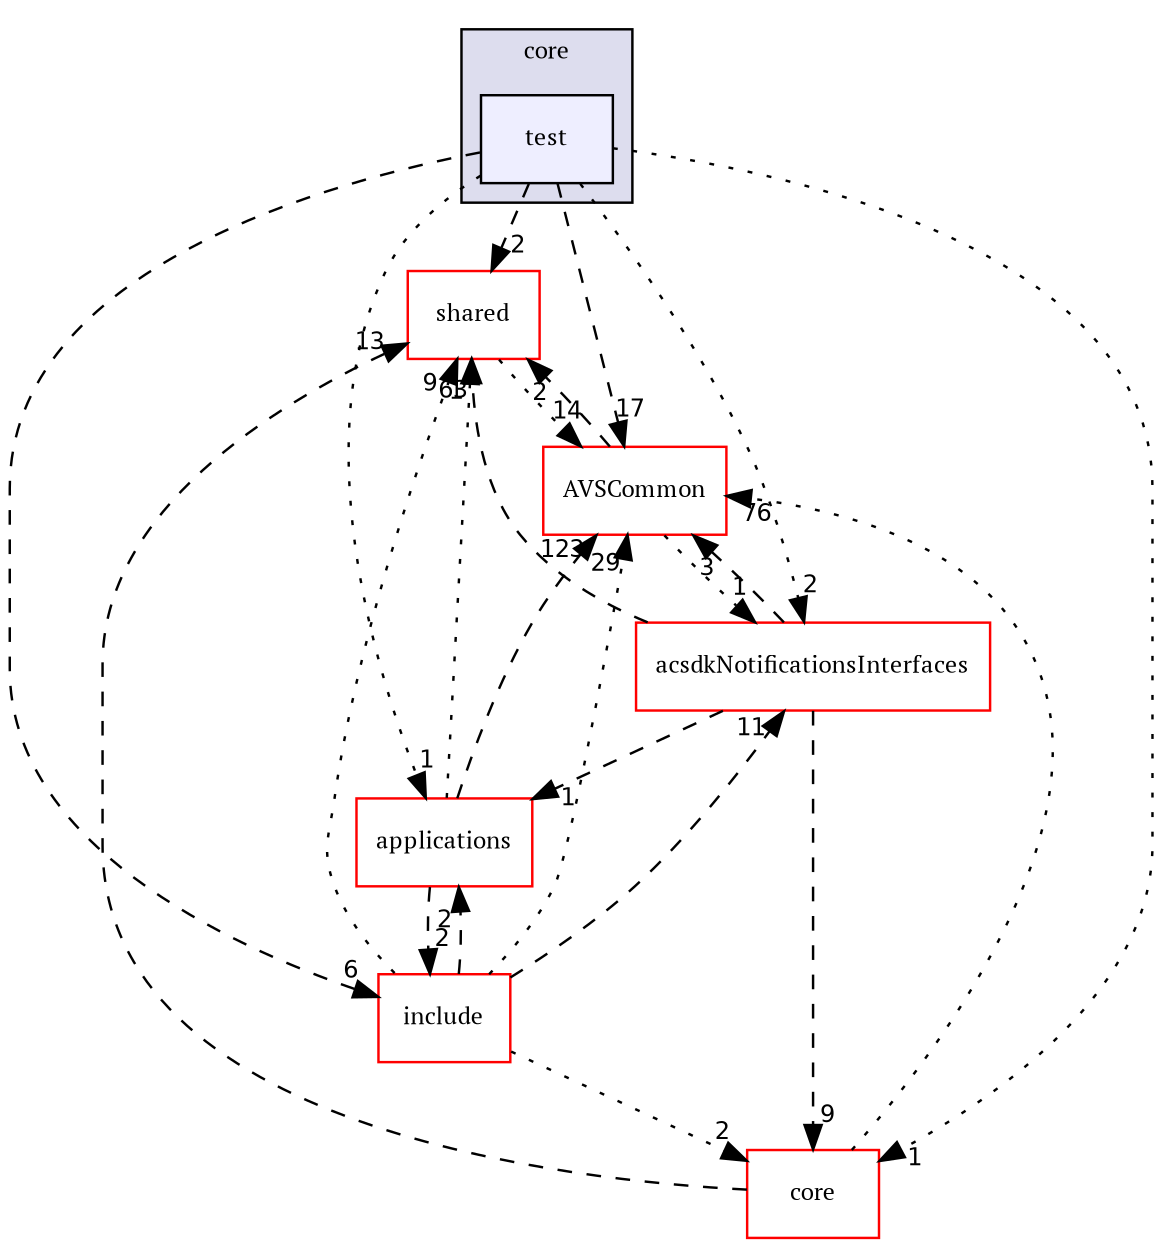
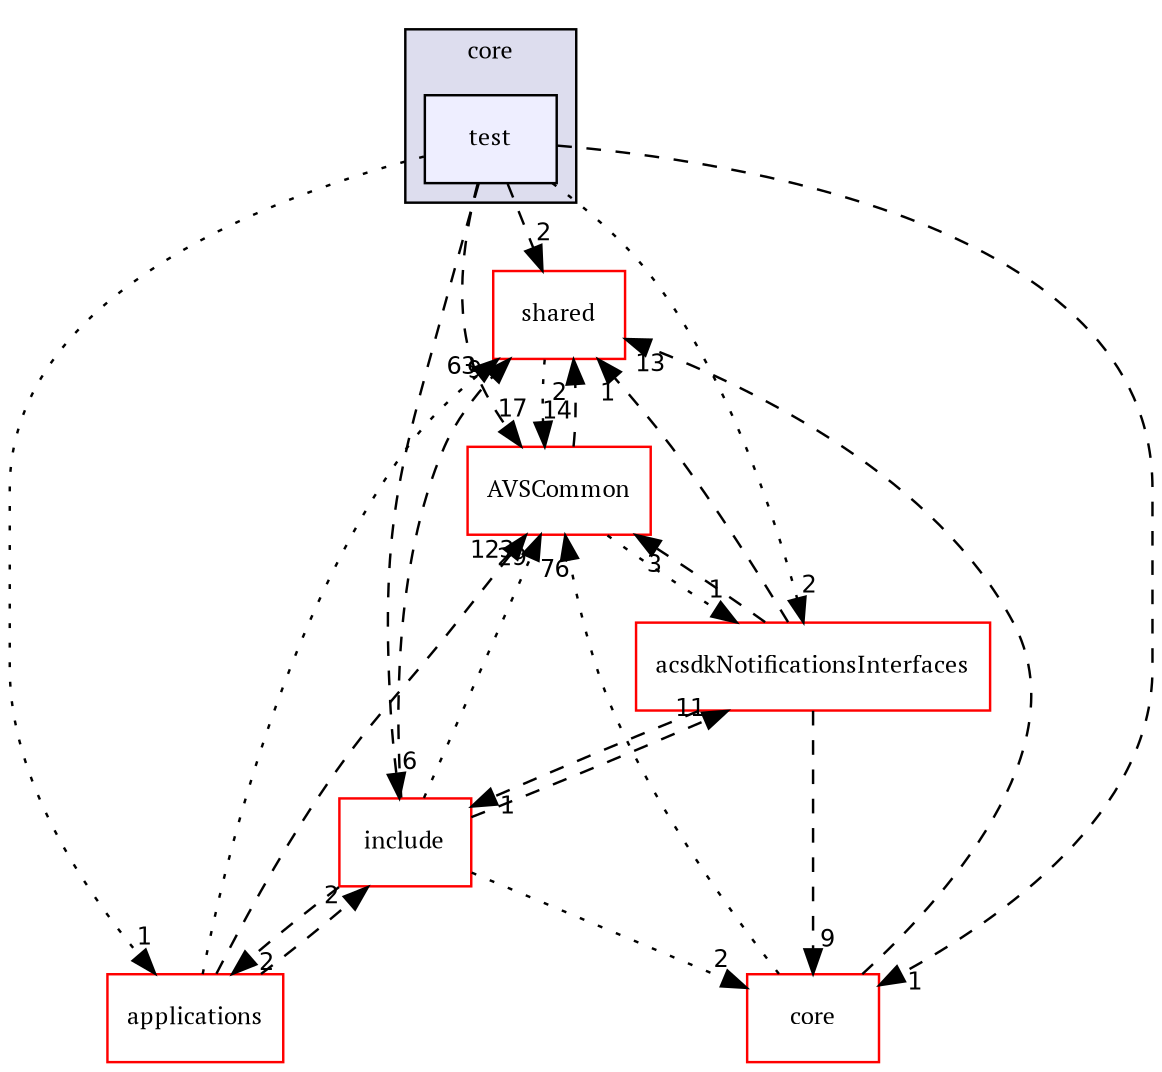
(1152, 528) -> (1137, 413)
(357, 682) -> (409, 577)
(639, 750) -> (596, 753)
